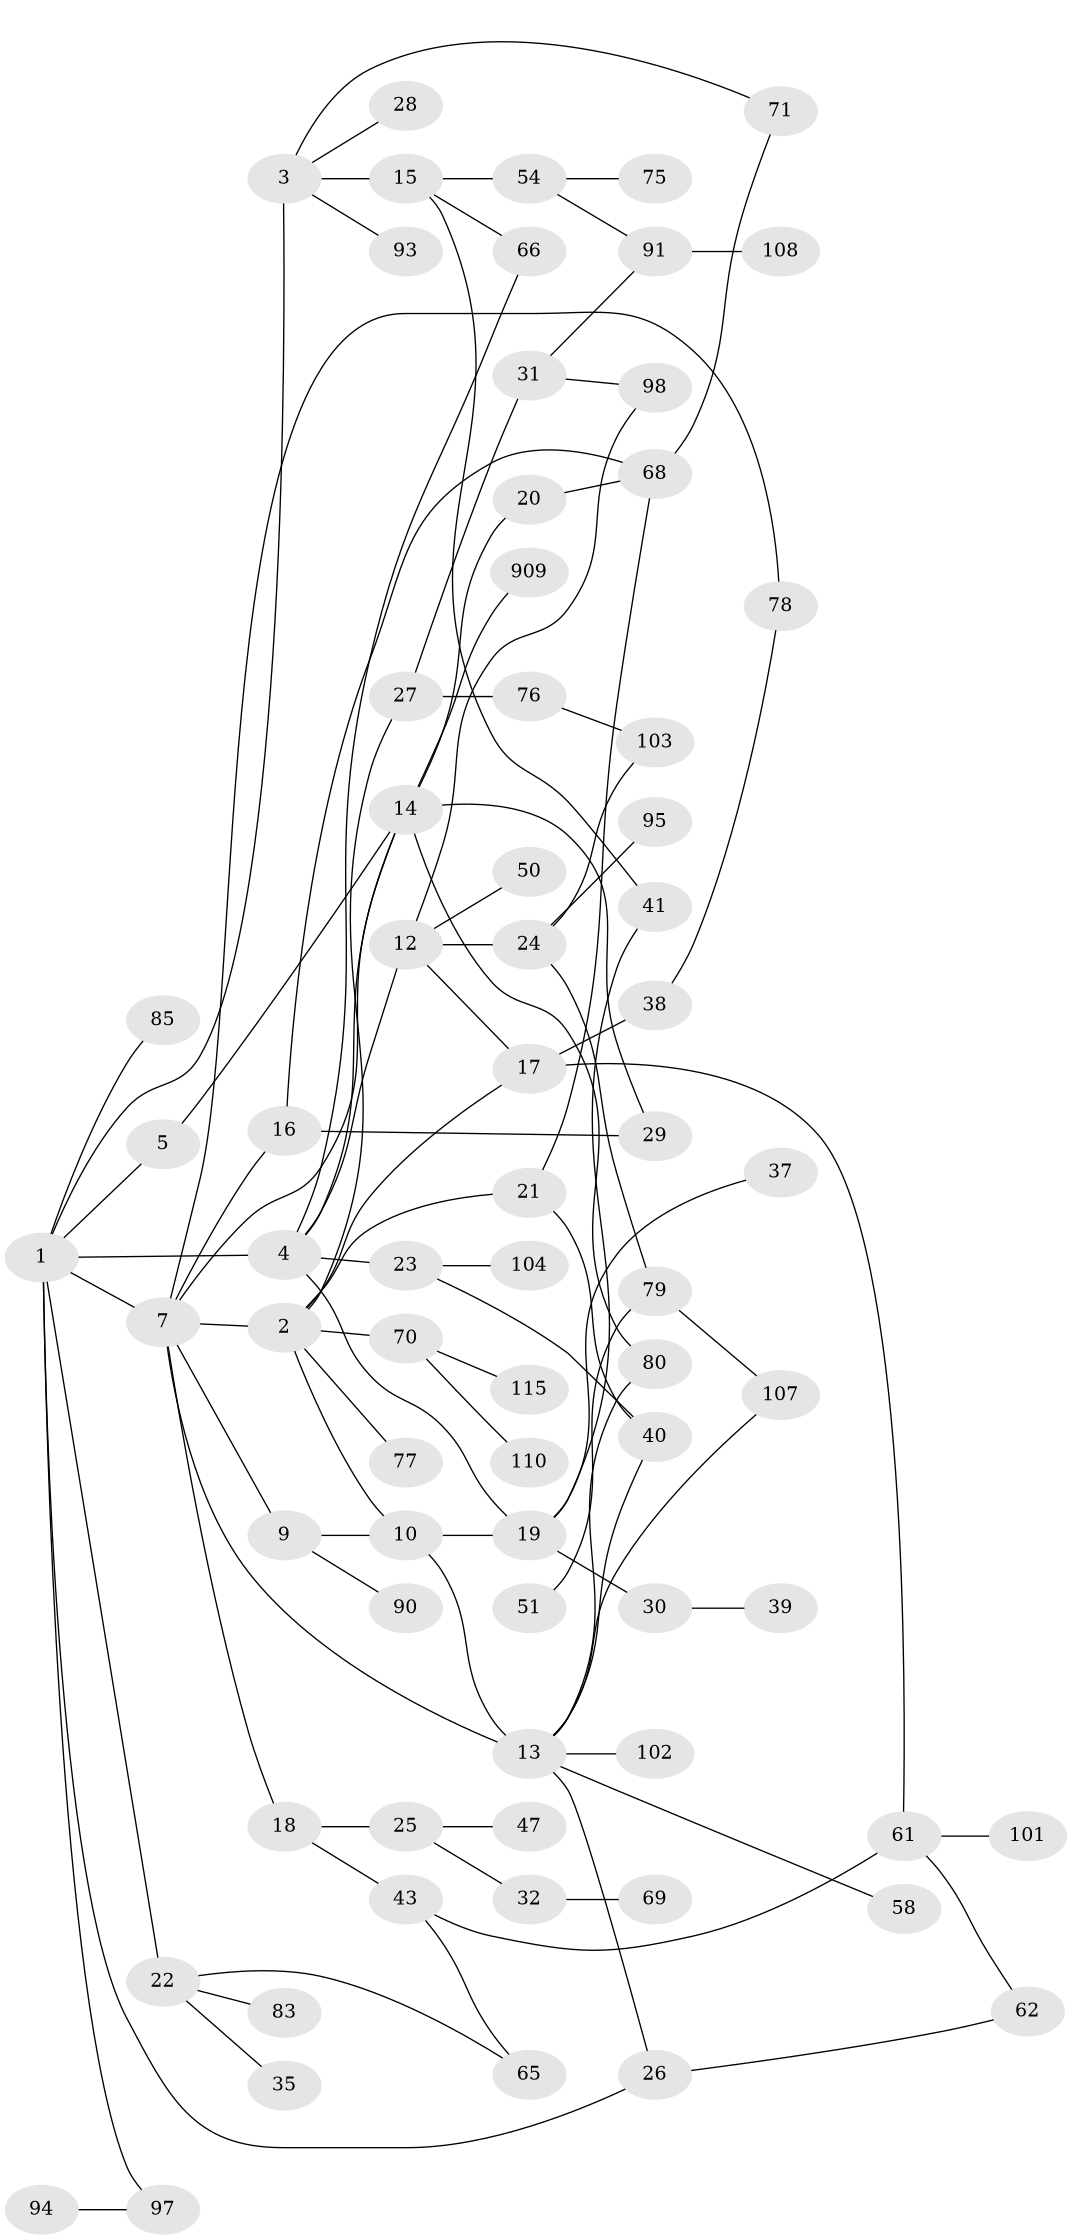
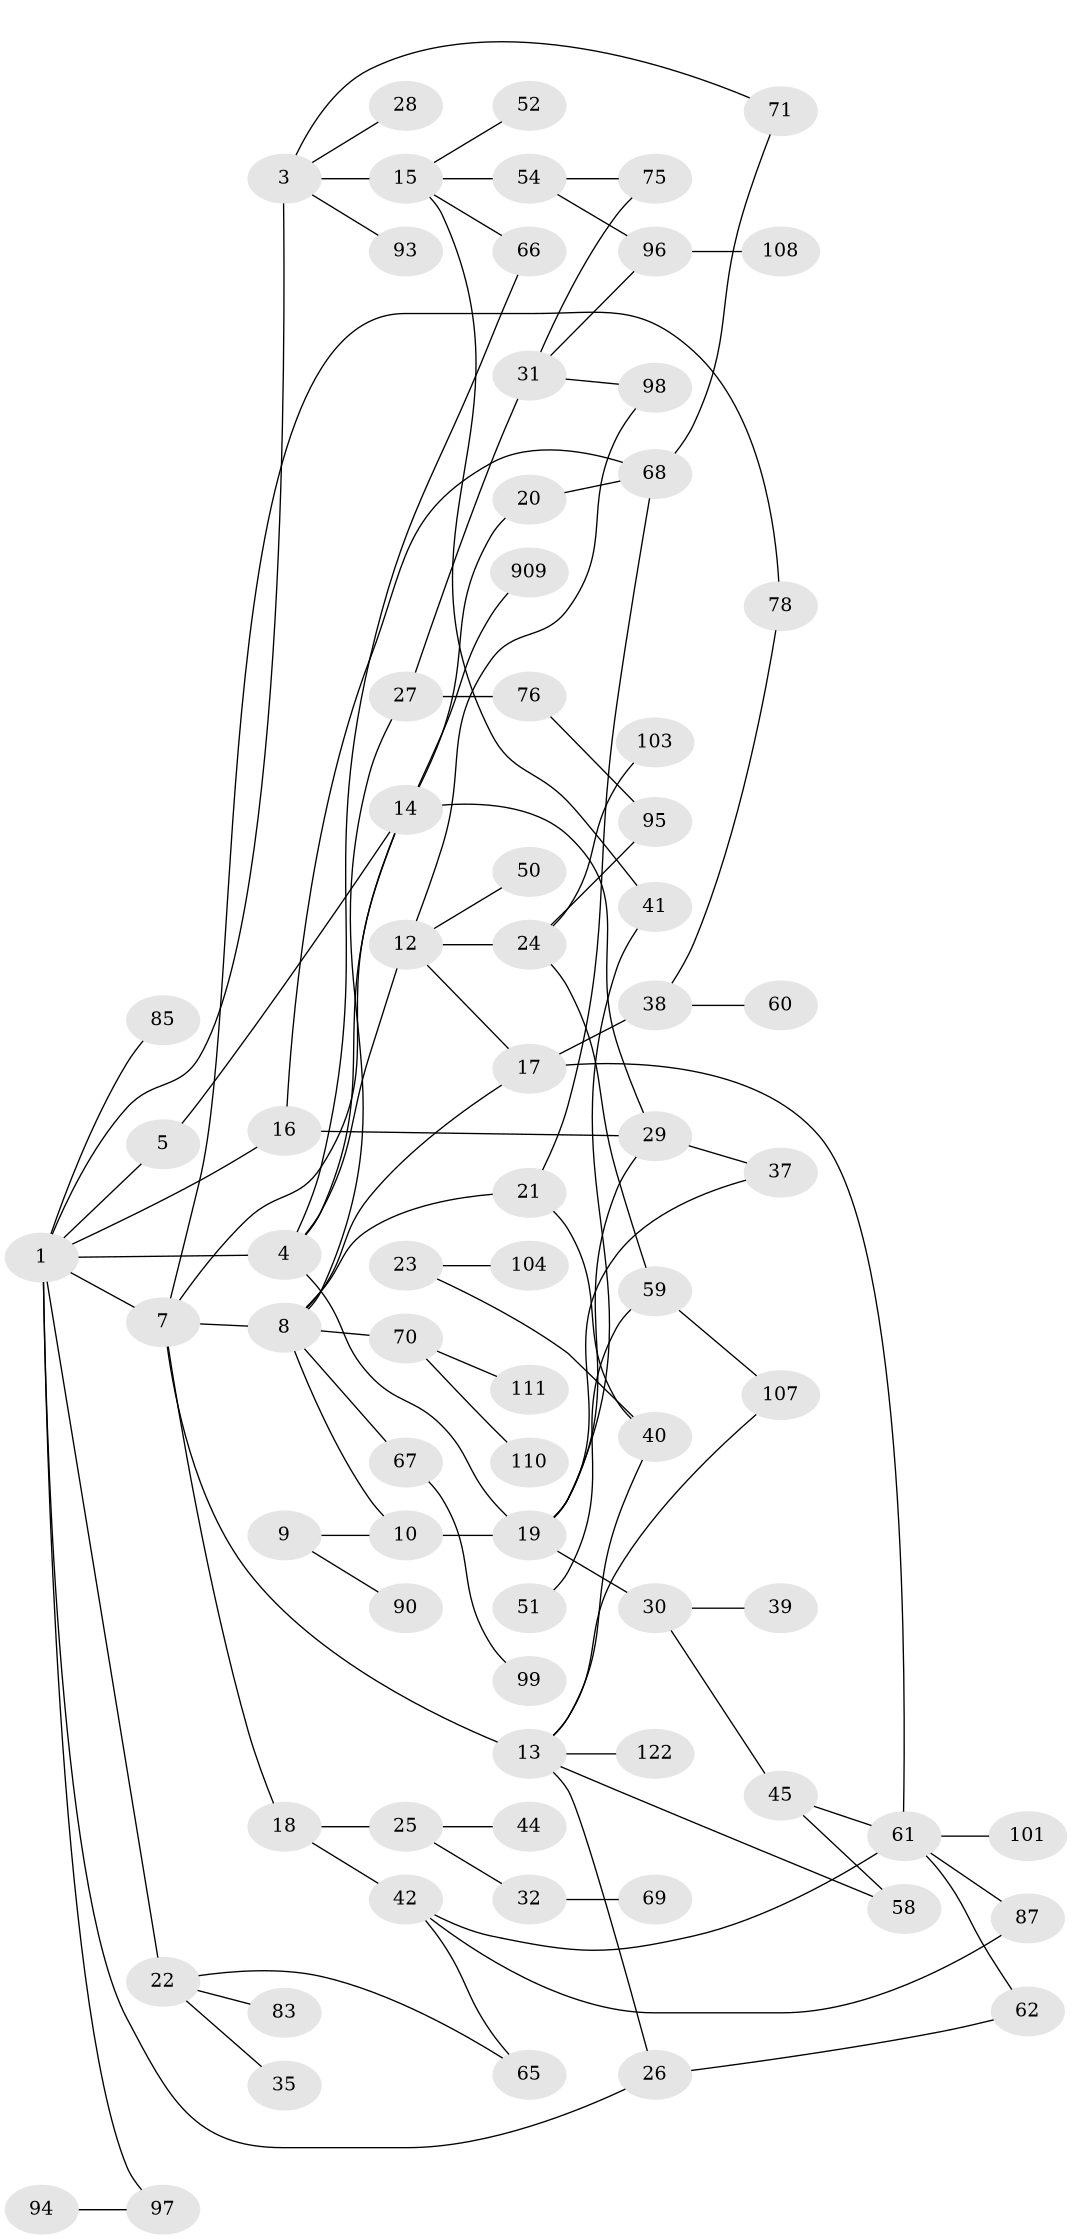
none -> (529, 106)
(655, 252) -> (655, 252)
none -> (581, 271)
(592, 719) -> (592, 759)
none -> (781, 1005)
none -> (718, 1154)
(217, 1224) -> (166, 1198)
(351, 1261) -> none
none -> (597, 1272)
(655, 1291) -> (655, 1291)
(285, 1328) -> (285, 1328)
(655, 1364) -> none
(529, 1390) -> (529, 1390)
(224, 1429) -> none
(406, 1463) -> (406, 1463)
(466, 1645) -> none
none -> (529, 1681)
(655, 1754) -> (655, 1754)
none -> (781, 1796)
(529, 1827) -> (529, 1827)
(406, 1900) -> (406, 1900)
none -> (1028, 1918)
